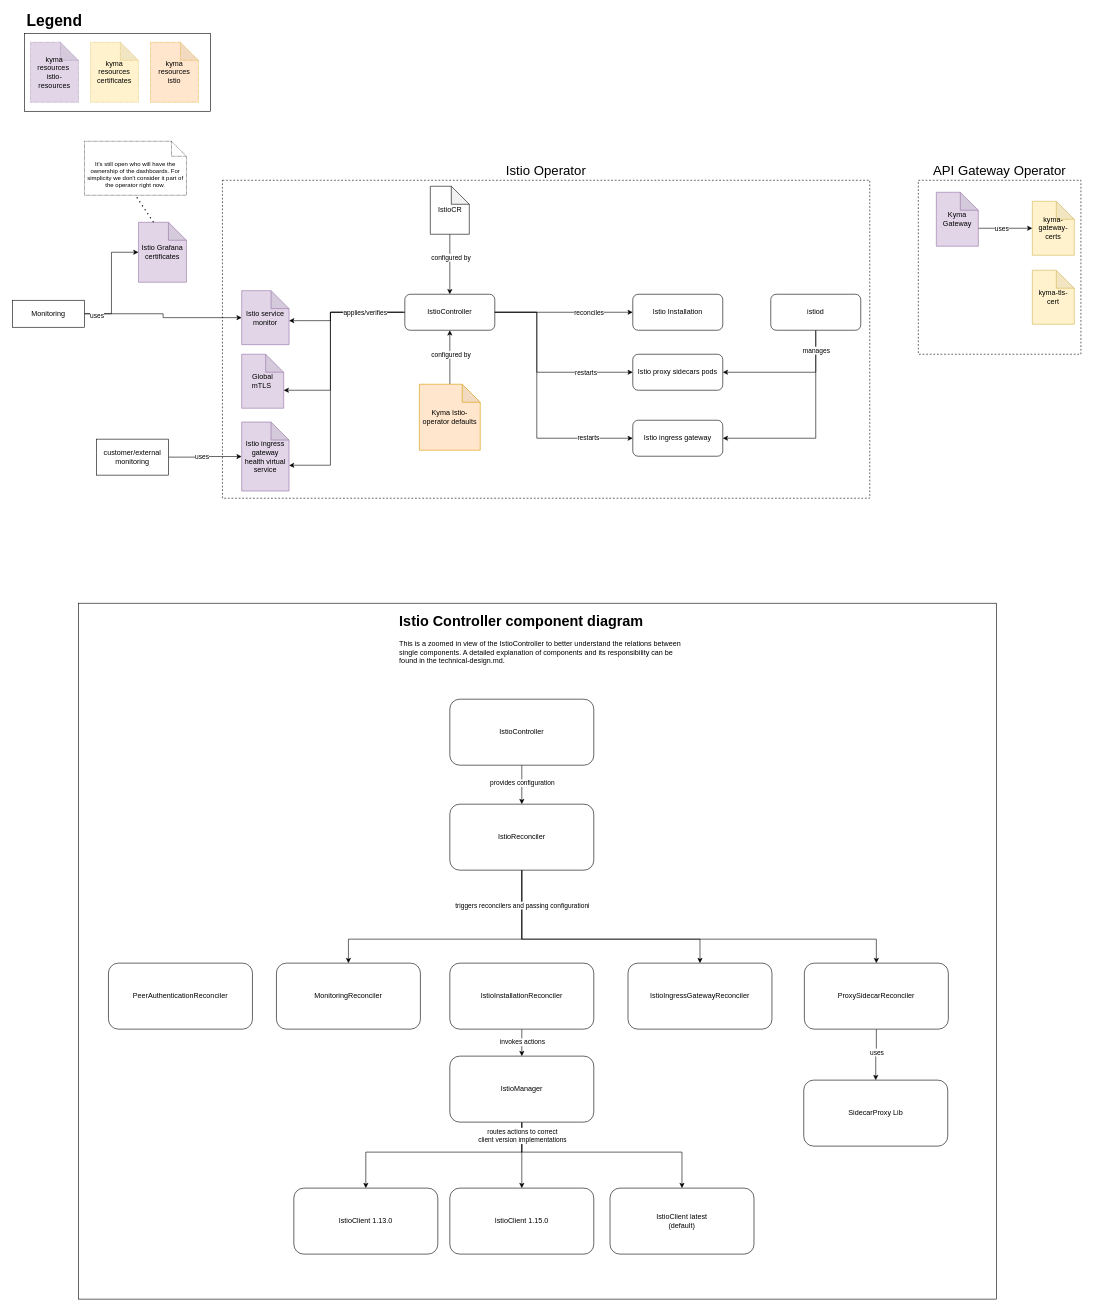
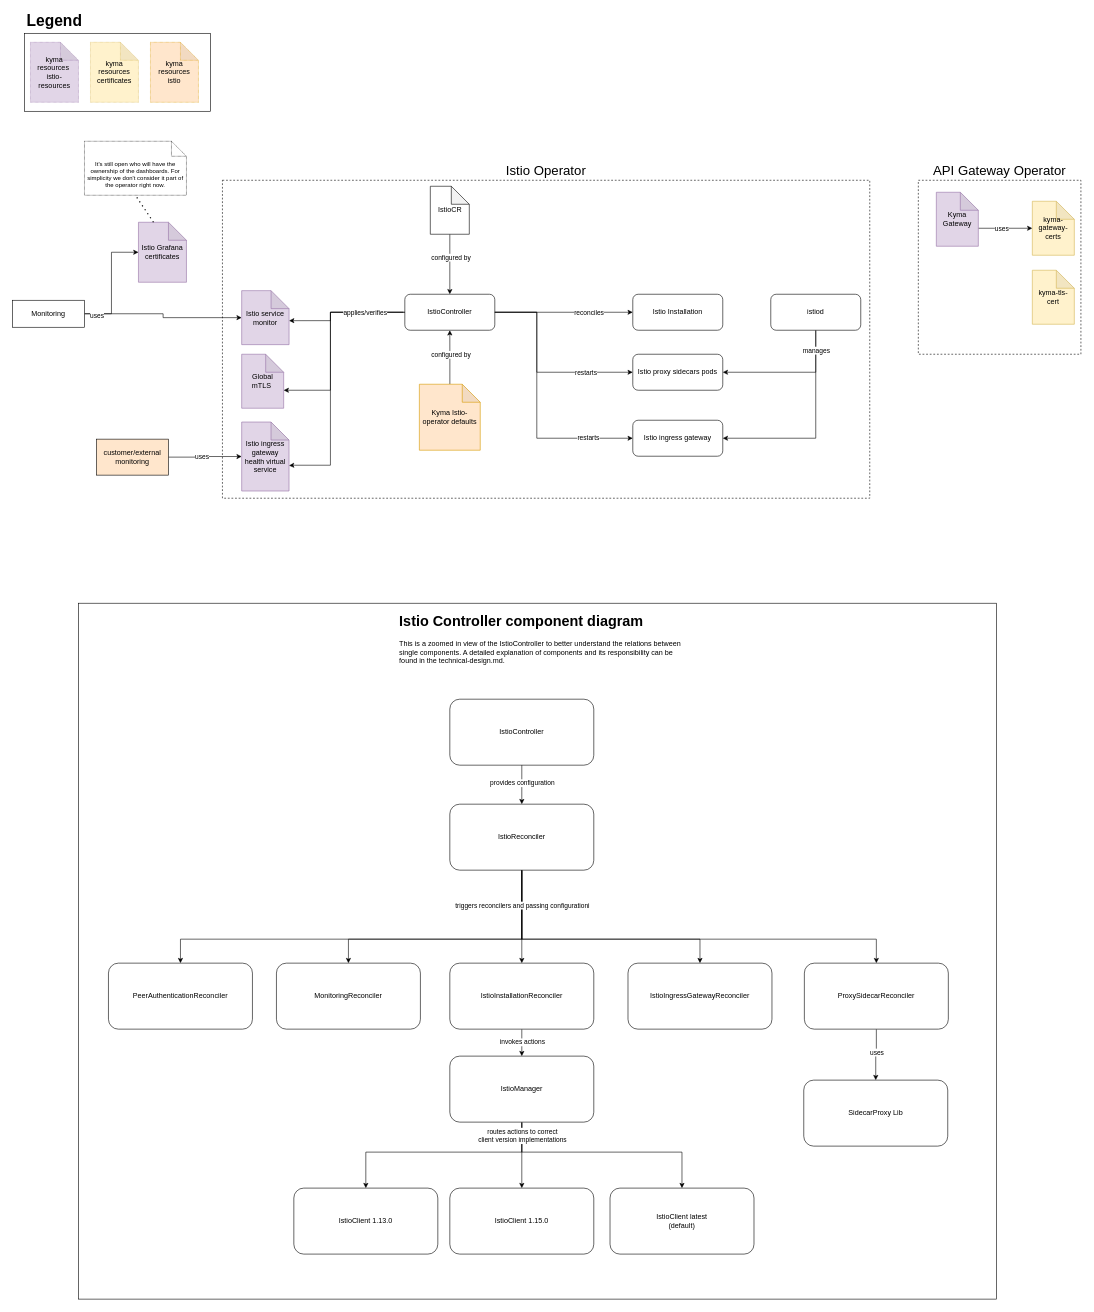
(132, 457) -> (132, 457)
none -> (180, 948)
none -> (522, 957)
